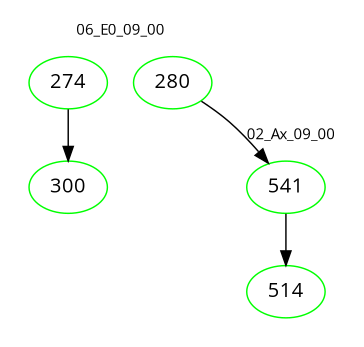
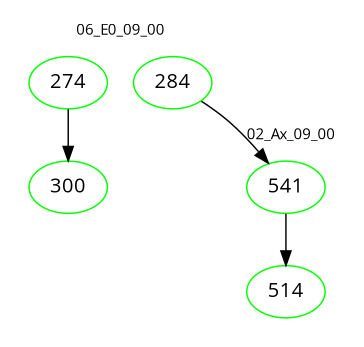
(173, 83) -> (173, 83)
